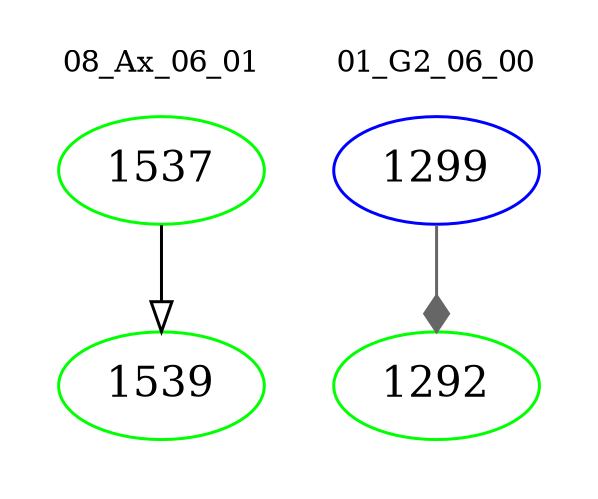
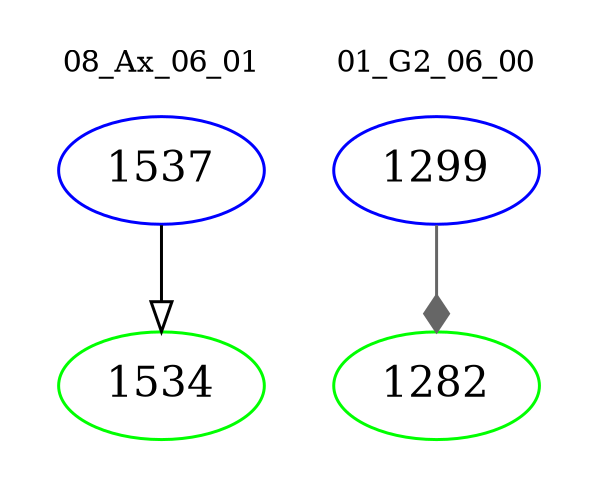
(161, 170) -> (161, 170)
(161, 386) -> (161, 386)
(437, 386) -> (437, 386)
